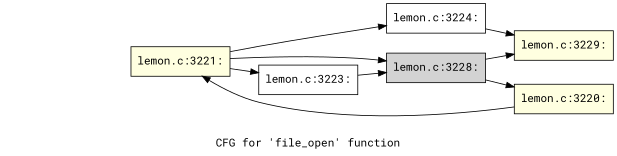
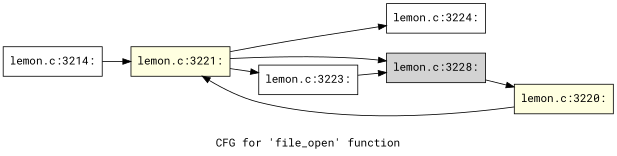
(564, 46) -> none
none -> (53, 61)
